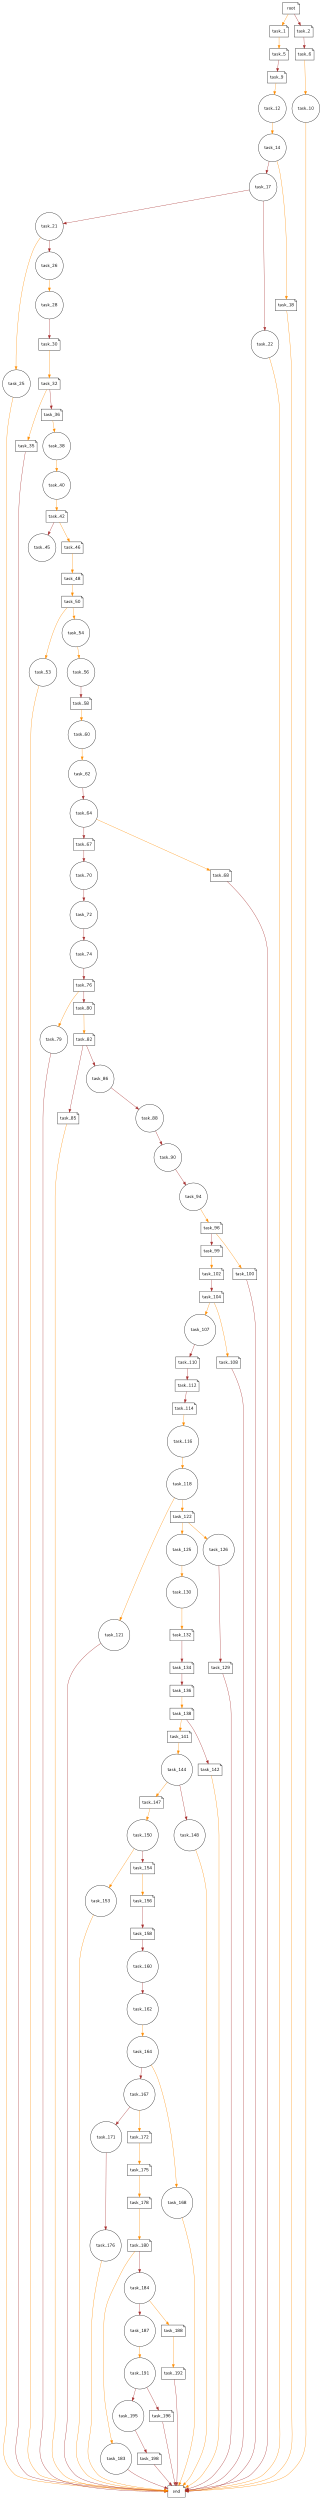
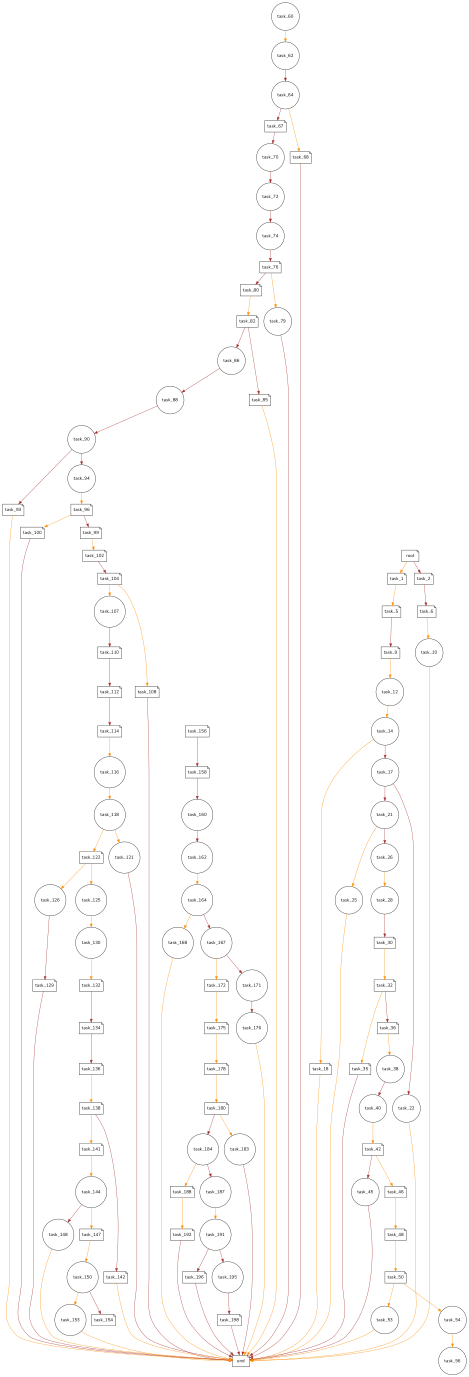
(57, 464) -> (382, 1087)
none -> (13, 510)
(81, 703) -> none
none -> (358, 1320)
(143, 1883) -> none
